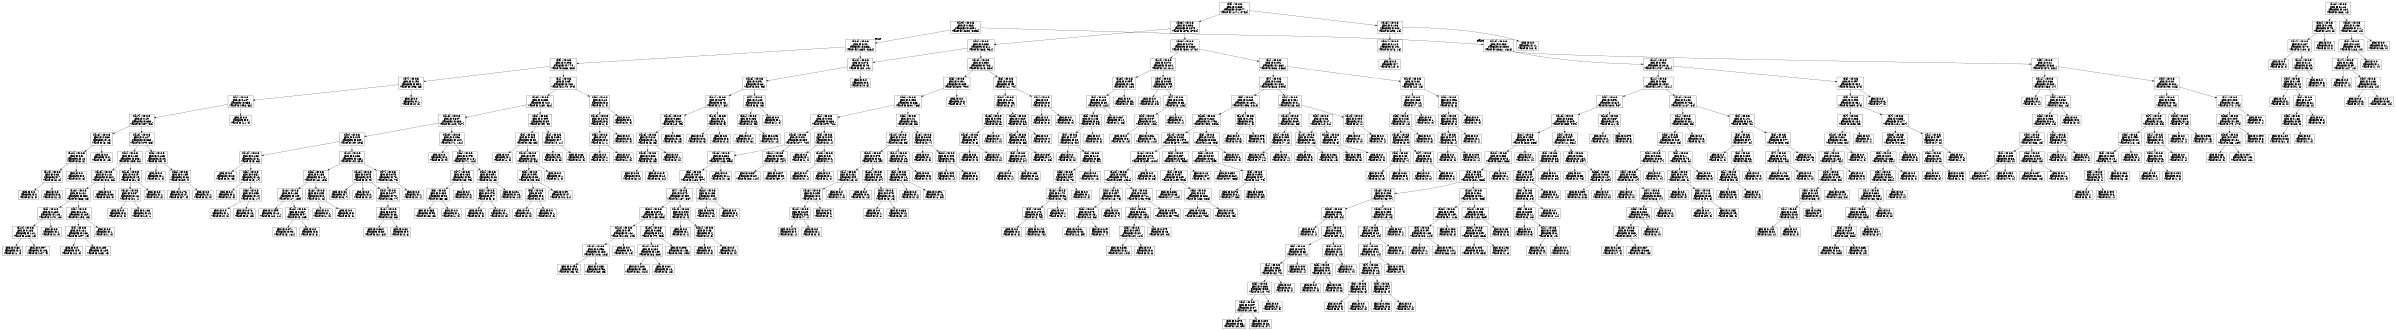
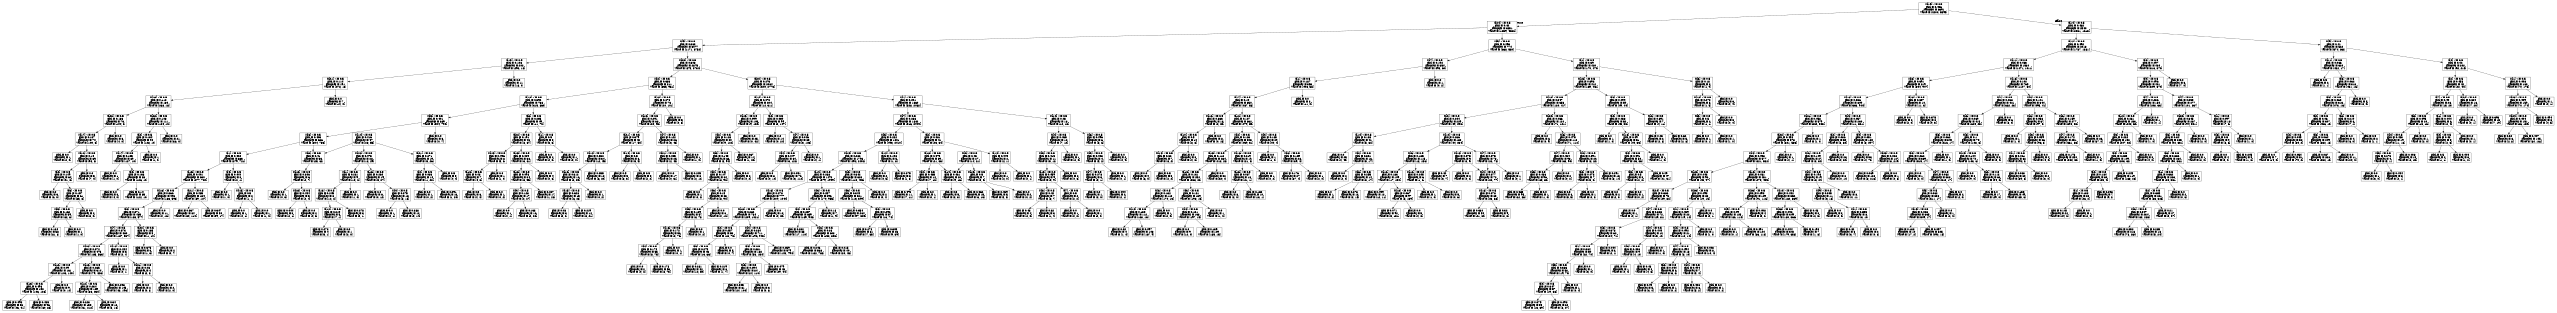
(860, 54) -> (1096, 37)
none -> (248, 92)
(903, 129) -> (339, 148)
